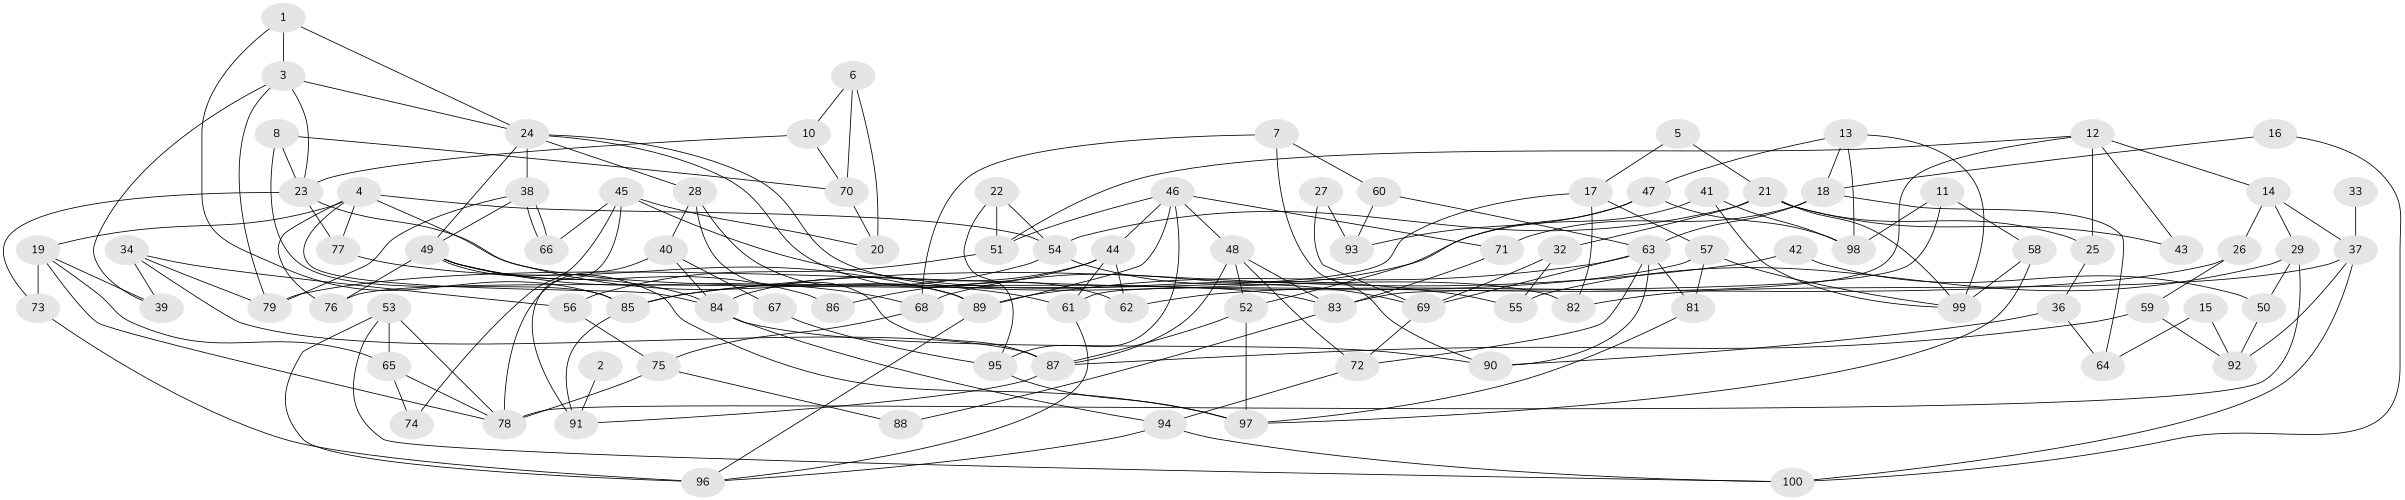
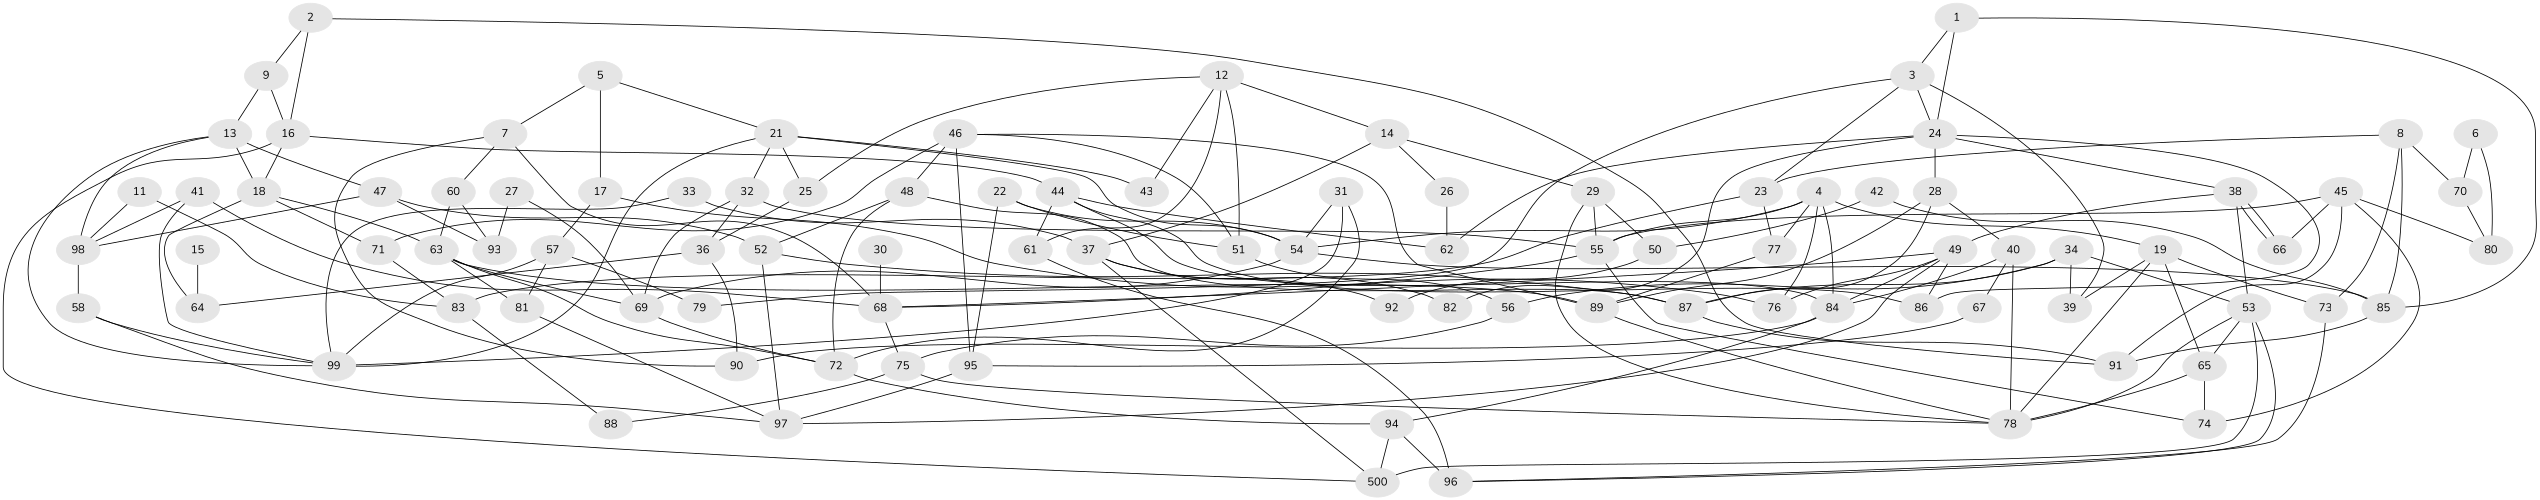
none -> (266, 76)
none -> (299, 76)
none -> (553, 105)
(809, 134) -> none
(477, 192) -> (2319, 242)
none -> (1341, 192)
(107, 202) -> (2384, 220)
none -> (480, 209)
(1978, 215) -> (78, 279)
(1145, 219) -> (677, 153)
none -> (725, 221)
(392, 240) -> (2242, 250)
(877, 250) -> (2491, 250)
none -> (880, 250)
(1591, 251) -> none
(1273, 273) -> none
(198, 280) -> (2160, 279)
(706, 289) -> (1708, 221)
none -> (1241, 293)
(2147, 308) -> none
(2220, 337) -> none
(1604, 342) -> none
none -> (1881, 366)
(841, 395) -> (1801, 373)
(1792, 483) -> (1377, 483)
